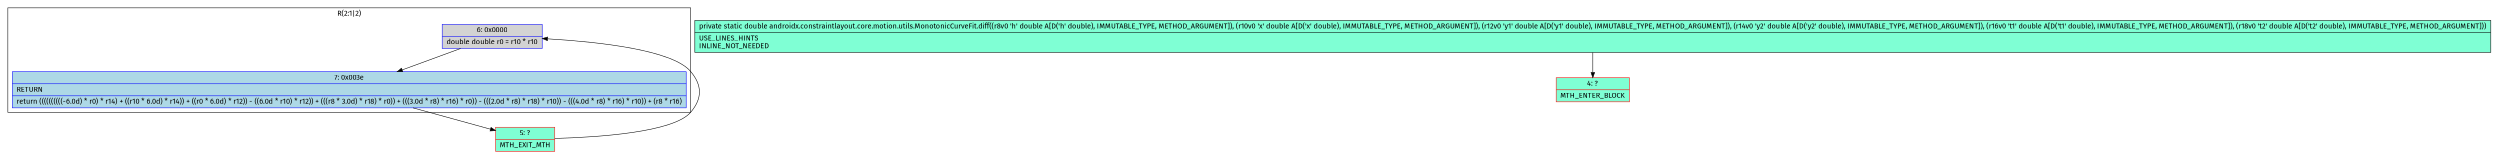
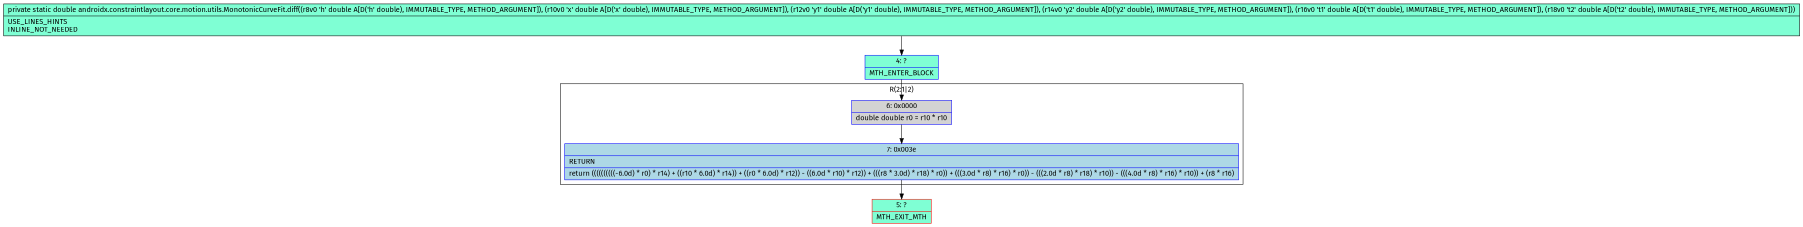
(699, 88) -> (902, 87)
(1593, 90) -> (902, 67)
